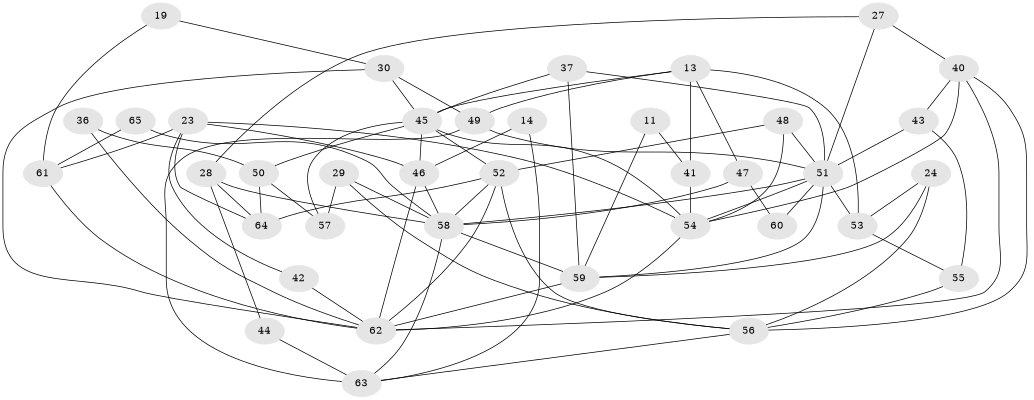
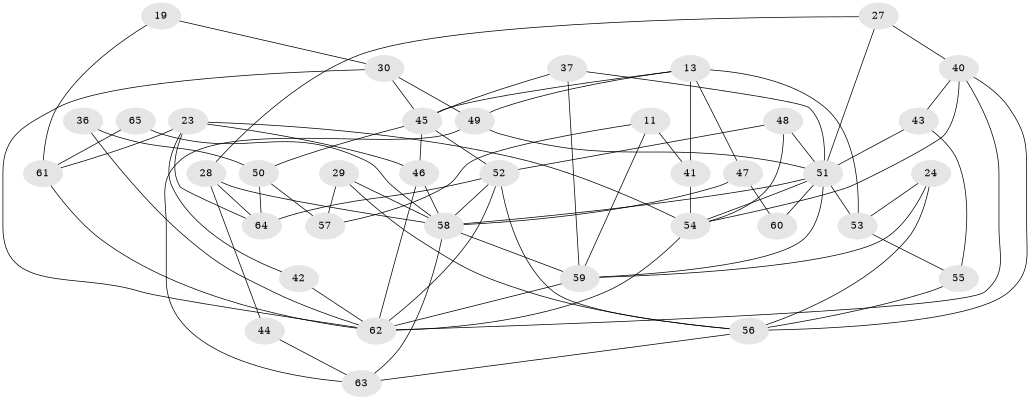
(527, 121) -> none
(314, 159) -> (467, 165)
(606, 161) -> none
